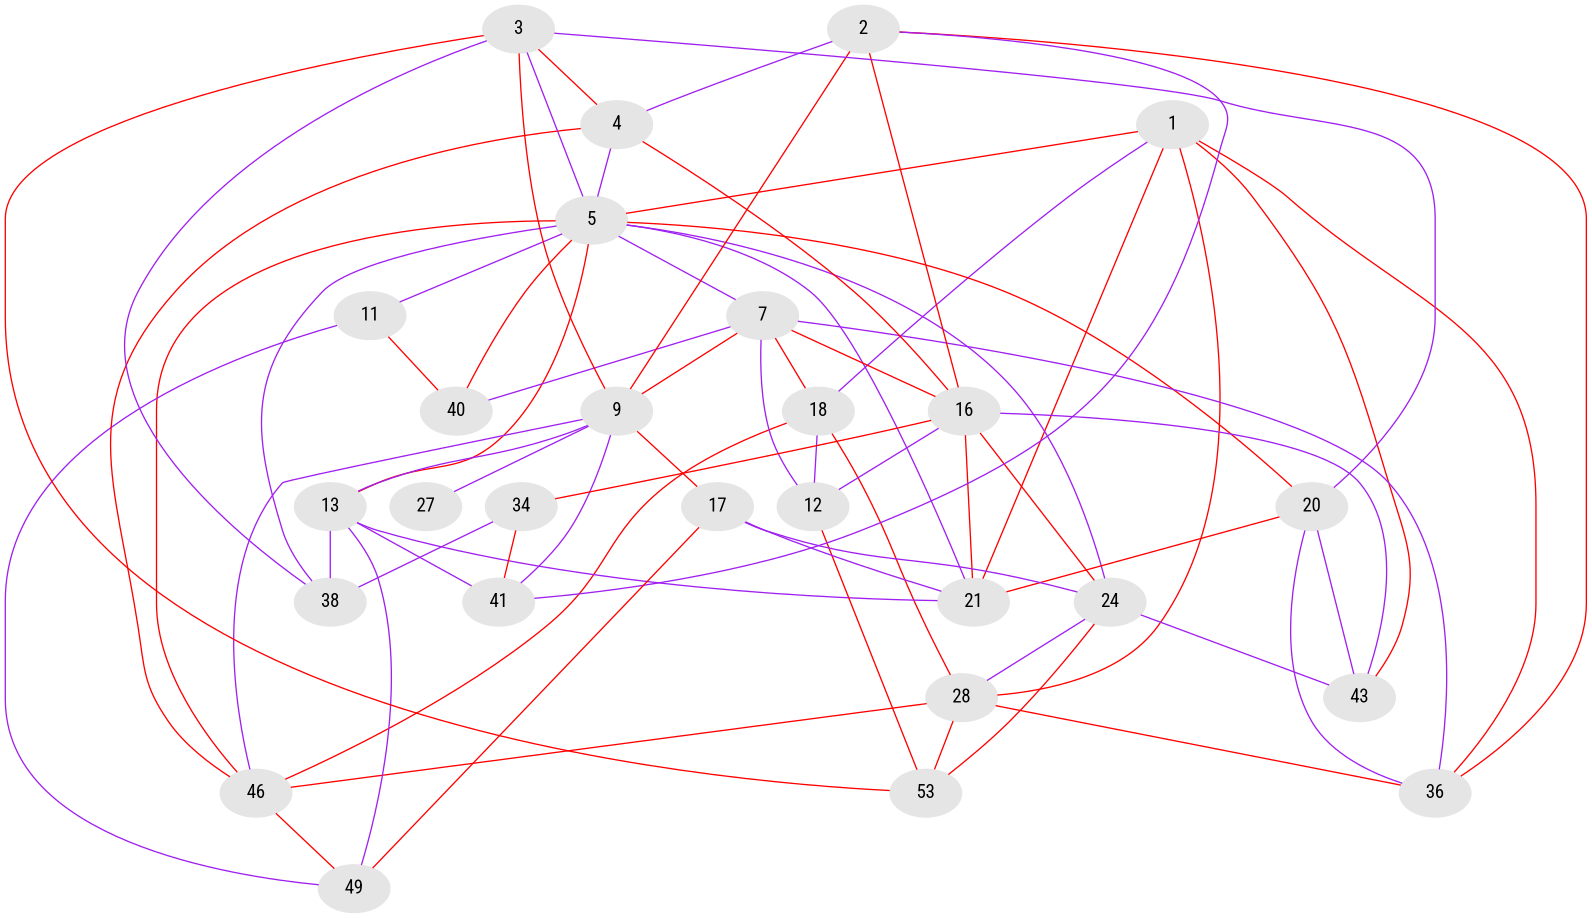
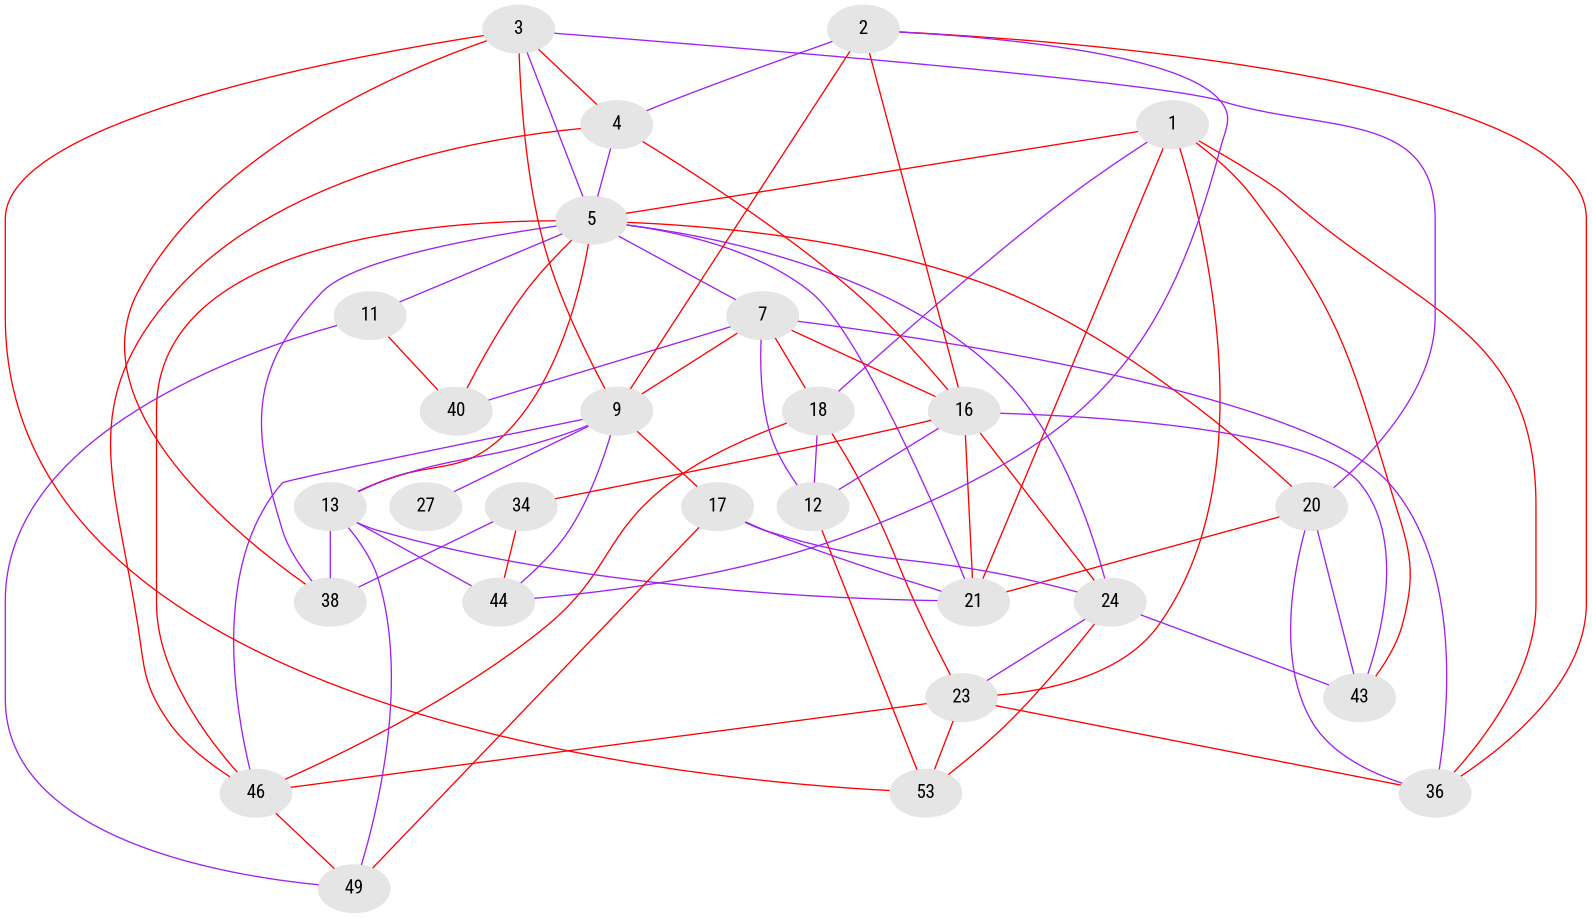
(158, 261) -> (158, 261)
(499, 602) -> (499, 602)
(962, 698) -> (962, 698)
